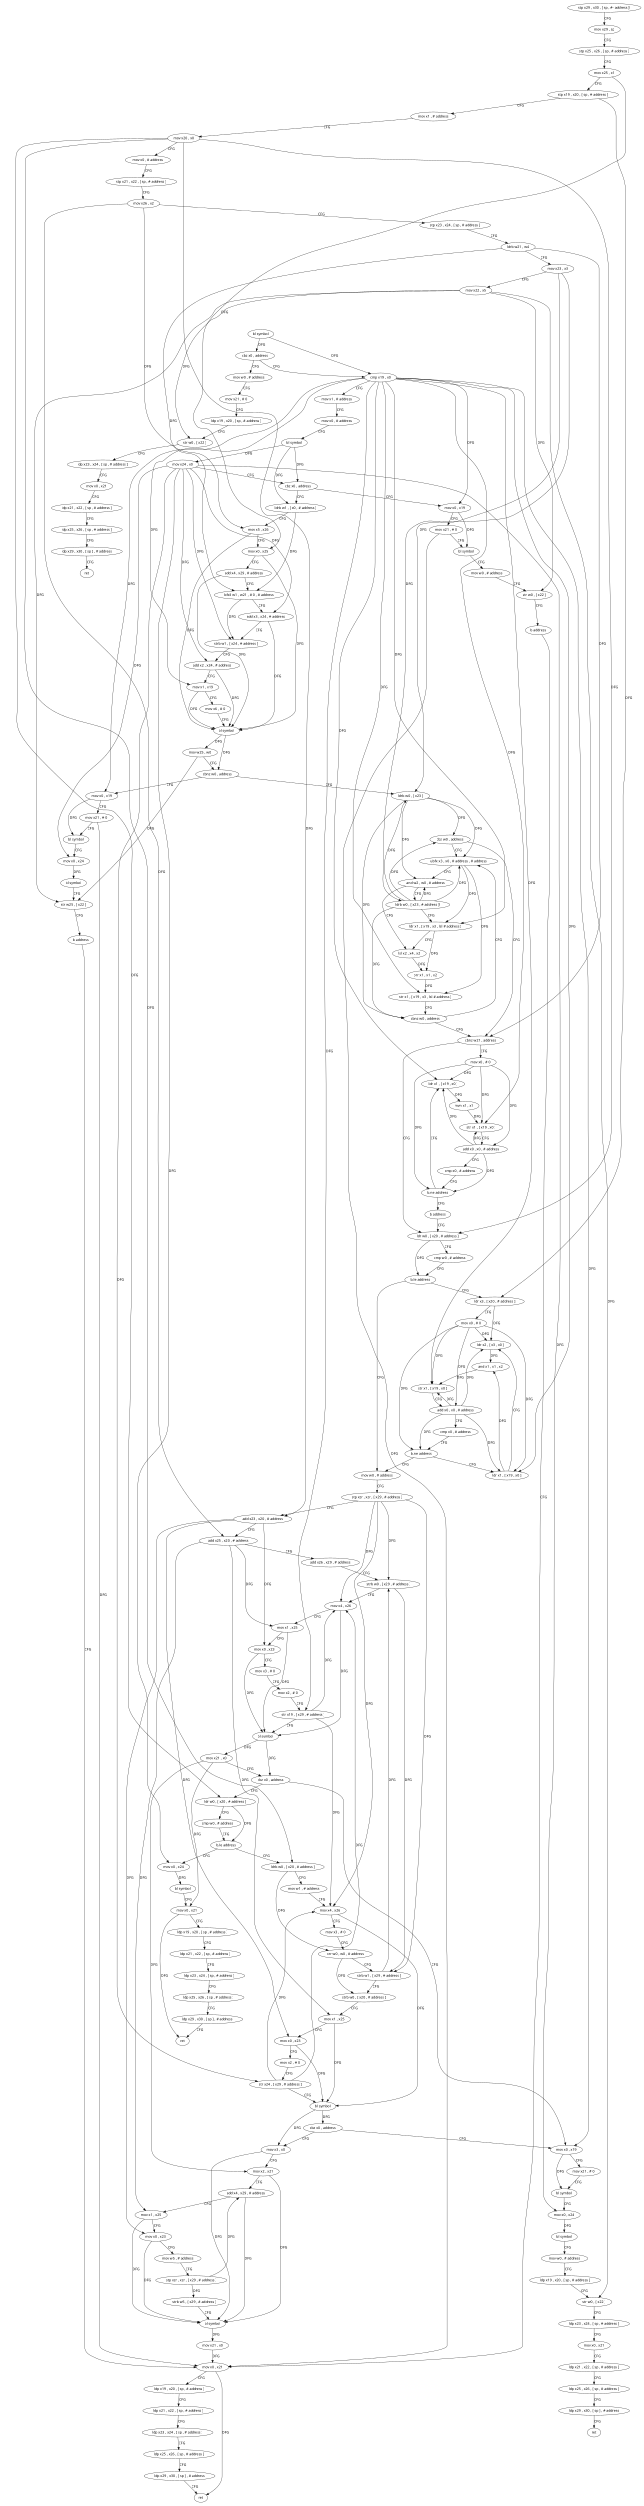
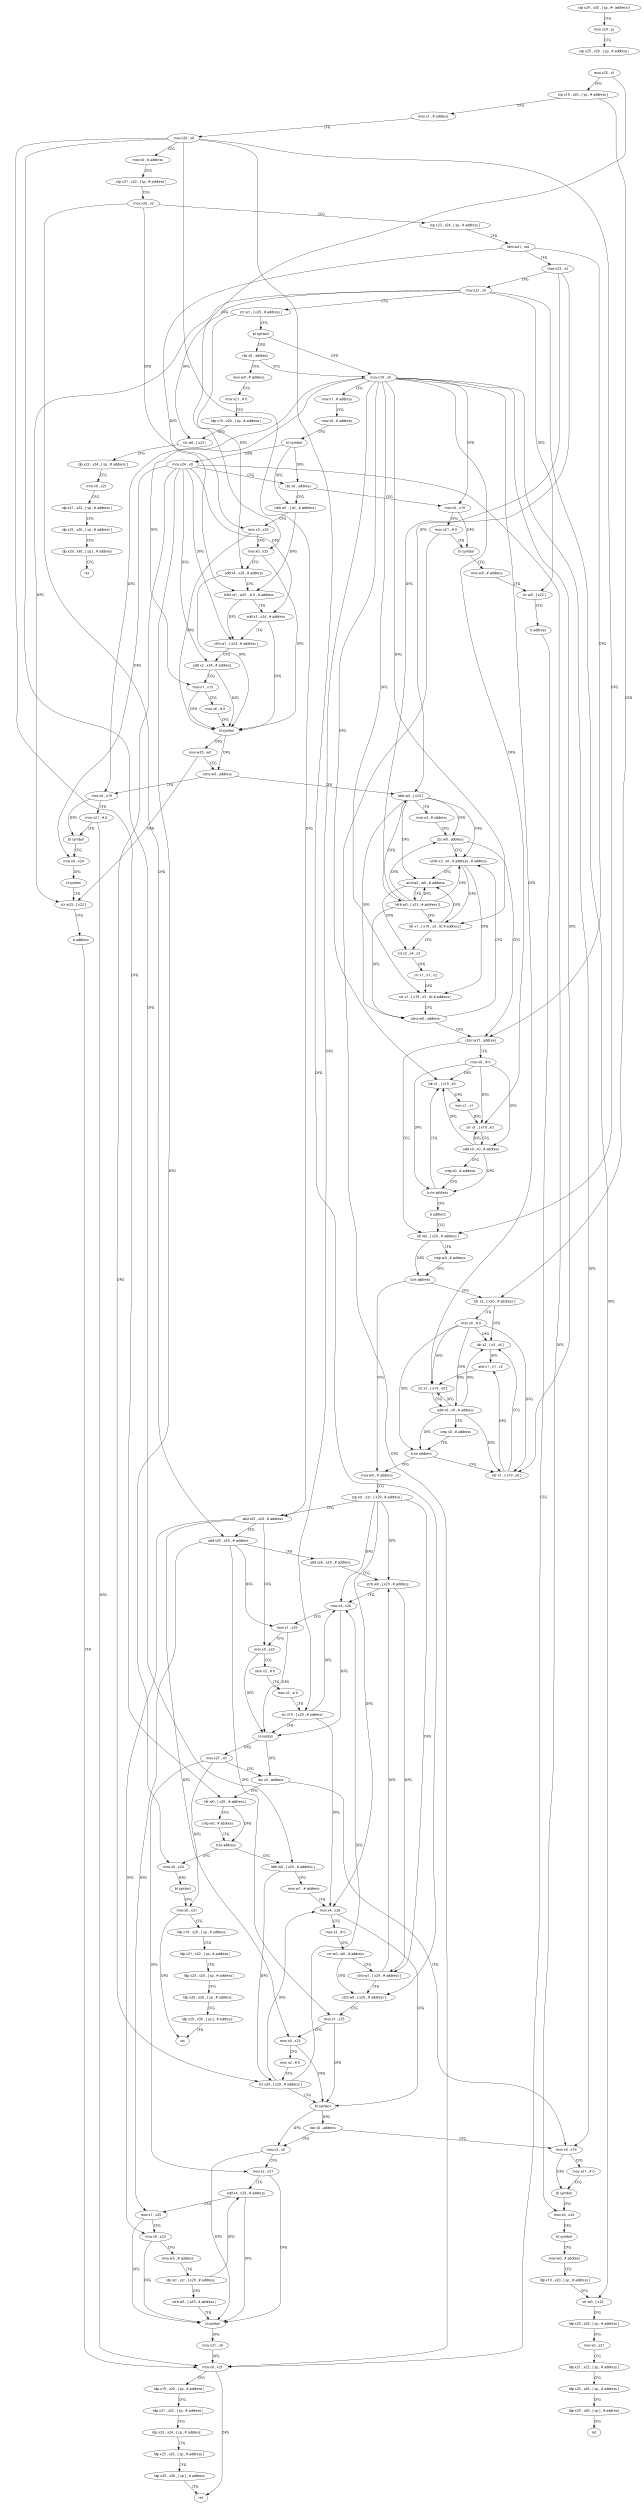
(604, 61) -> none
none -> (261, 312)
(381, 378) -> (381, 378)
none -> (432, 818)
(390, 916) -> (390, 916)
(431, 950) -> (453, 904)
none -> (315, 1078)
(281, 1922) -> (261, 1973)
